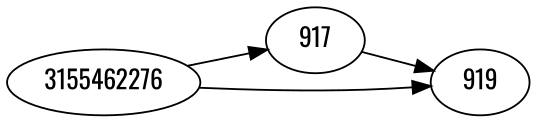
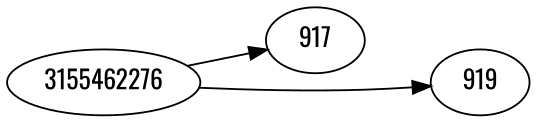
(389, 59) -> none
